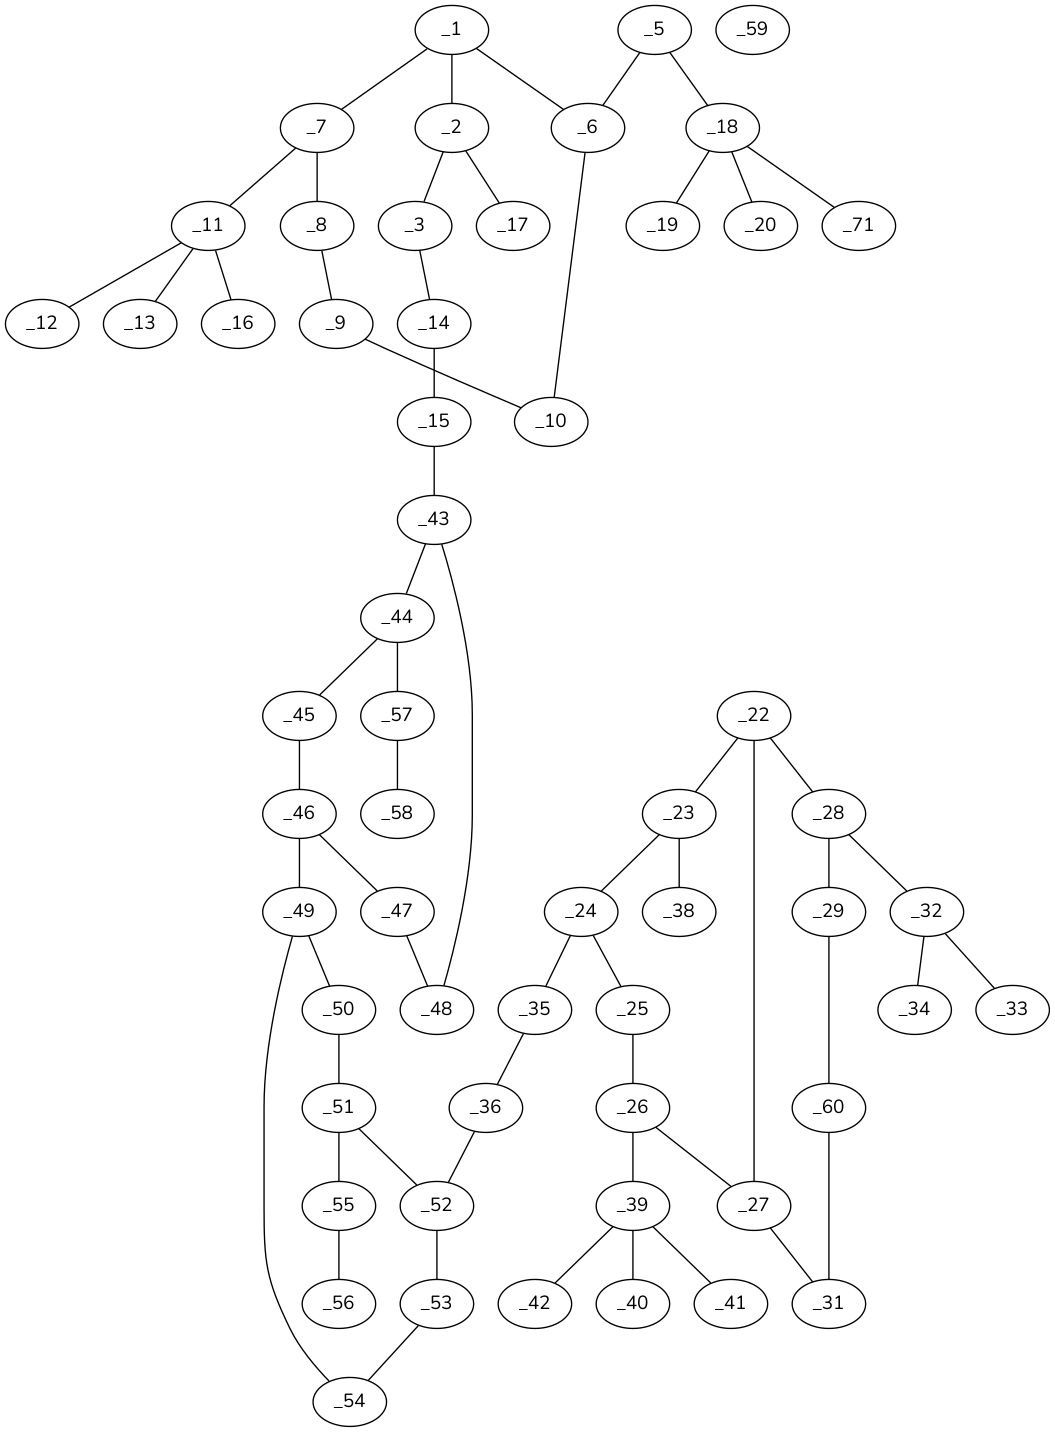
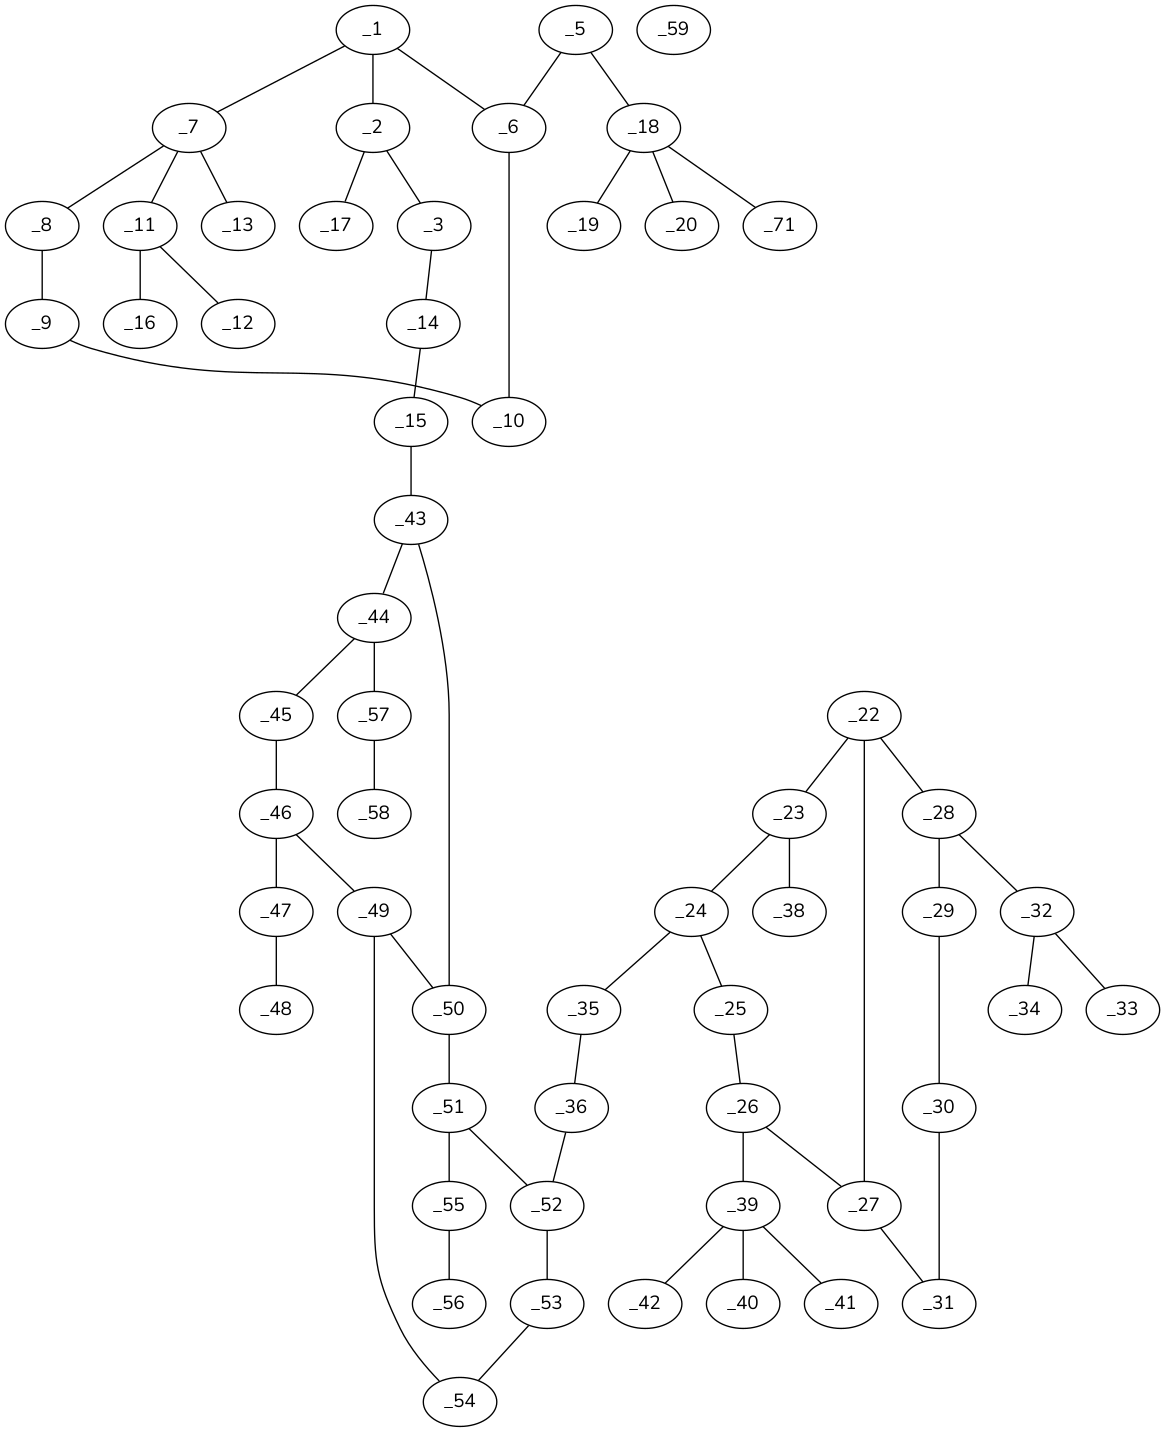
(174, 275) -> (214, 177)
(472, 765) -> (449, 763)
(829, 1108) -> (939, 1108)
